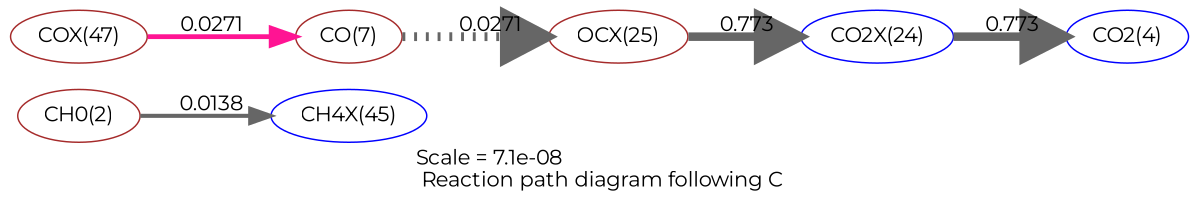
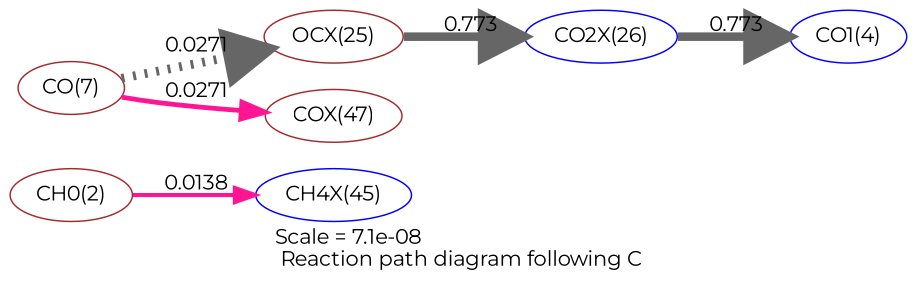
(209, 37) -> (181, 105)
(877, 37) -> (601, 37)
(1127, 37) -> (848, 37)
(195, 116) -> (184, 195)
